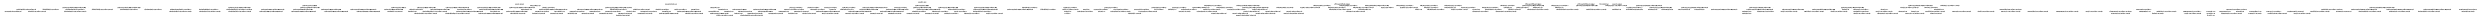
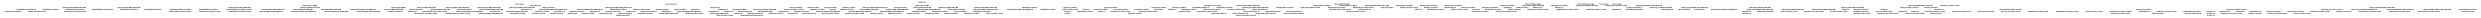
(1652, 10) -> none
